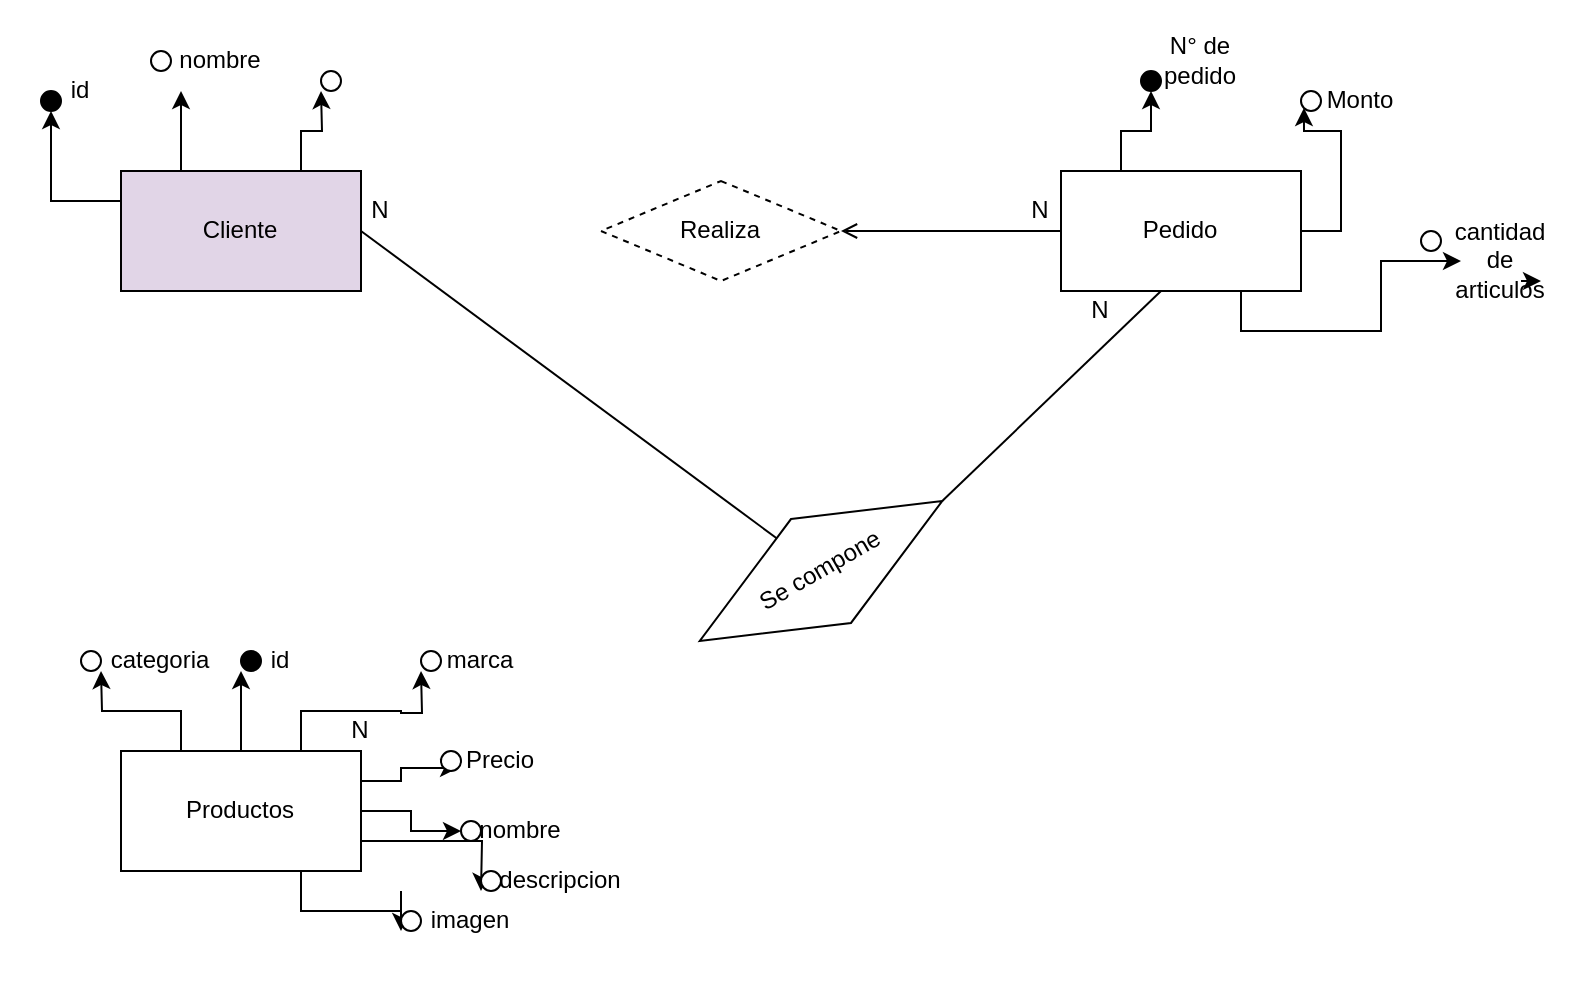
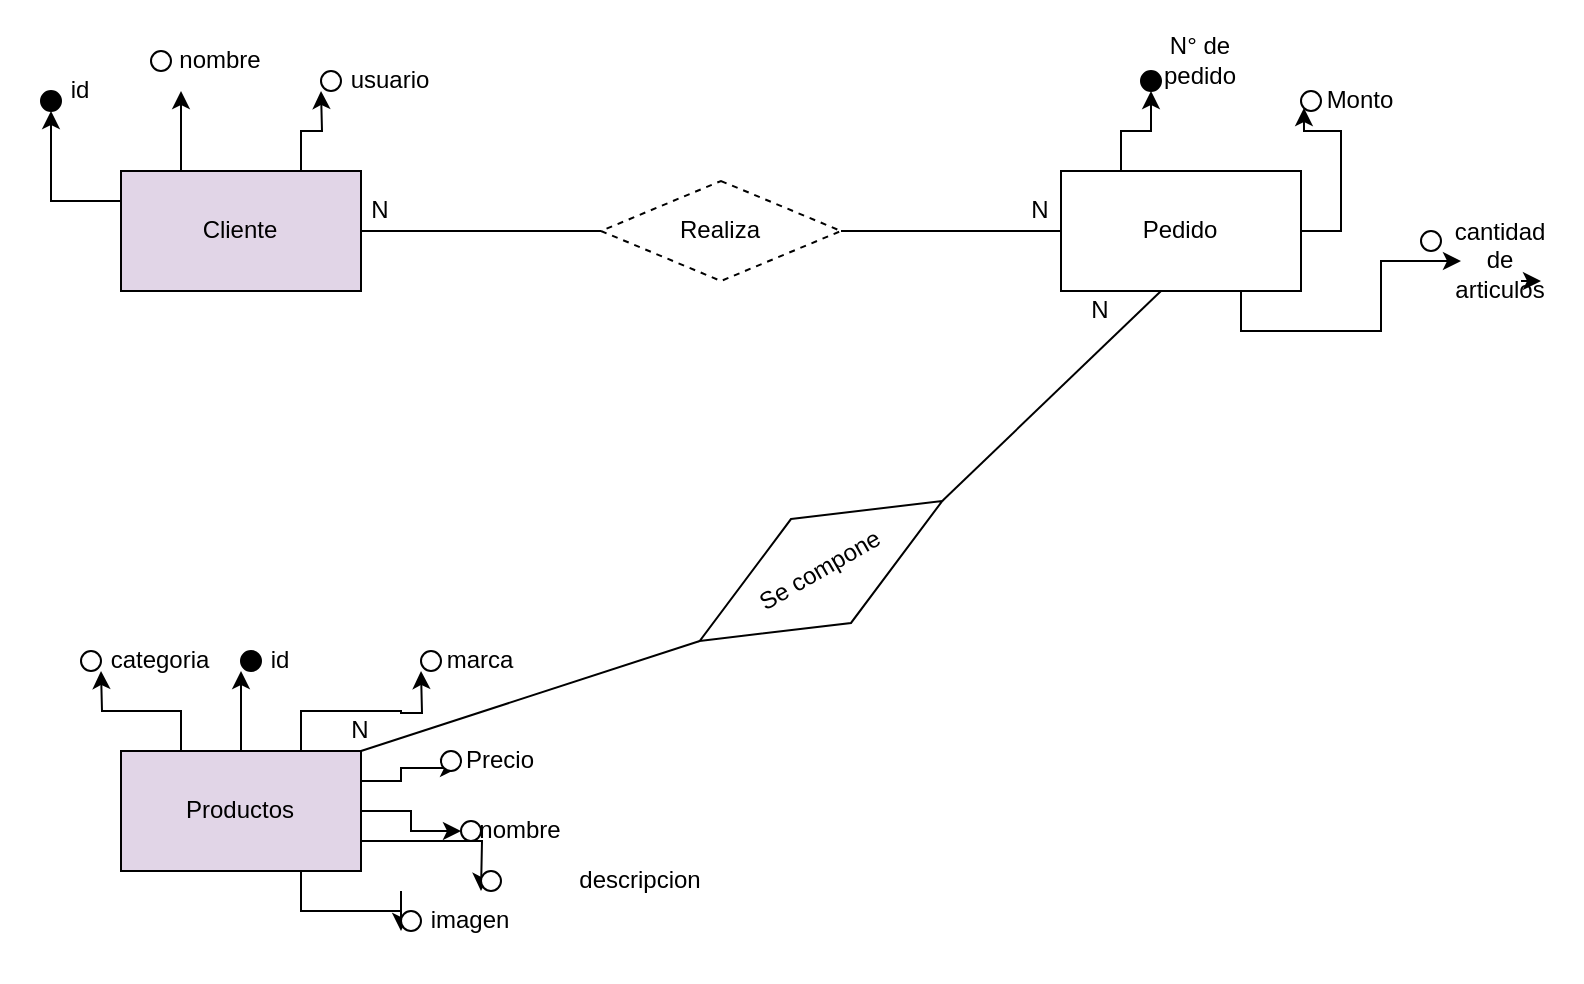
none -> (391, 81)
(849, 231) -> (847, 231)
(569, 385) -> (481, 231)
none -> (530, 696)
(241, 811) -> (241, 811)
(561, 881) -> (641, 881)
